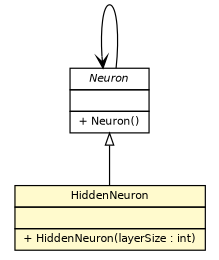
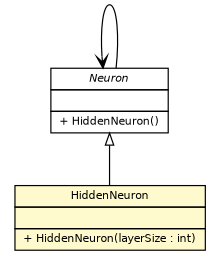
(110, 122) -> (110, 122)
